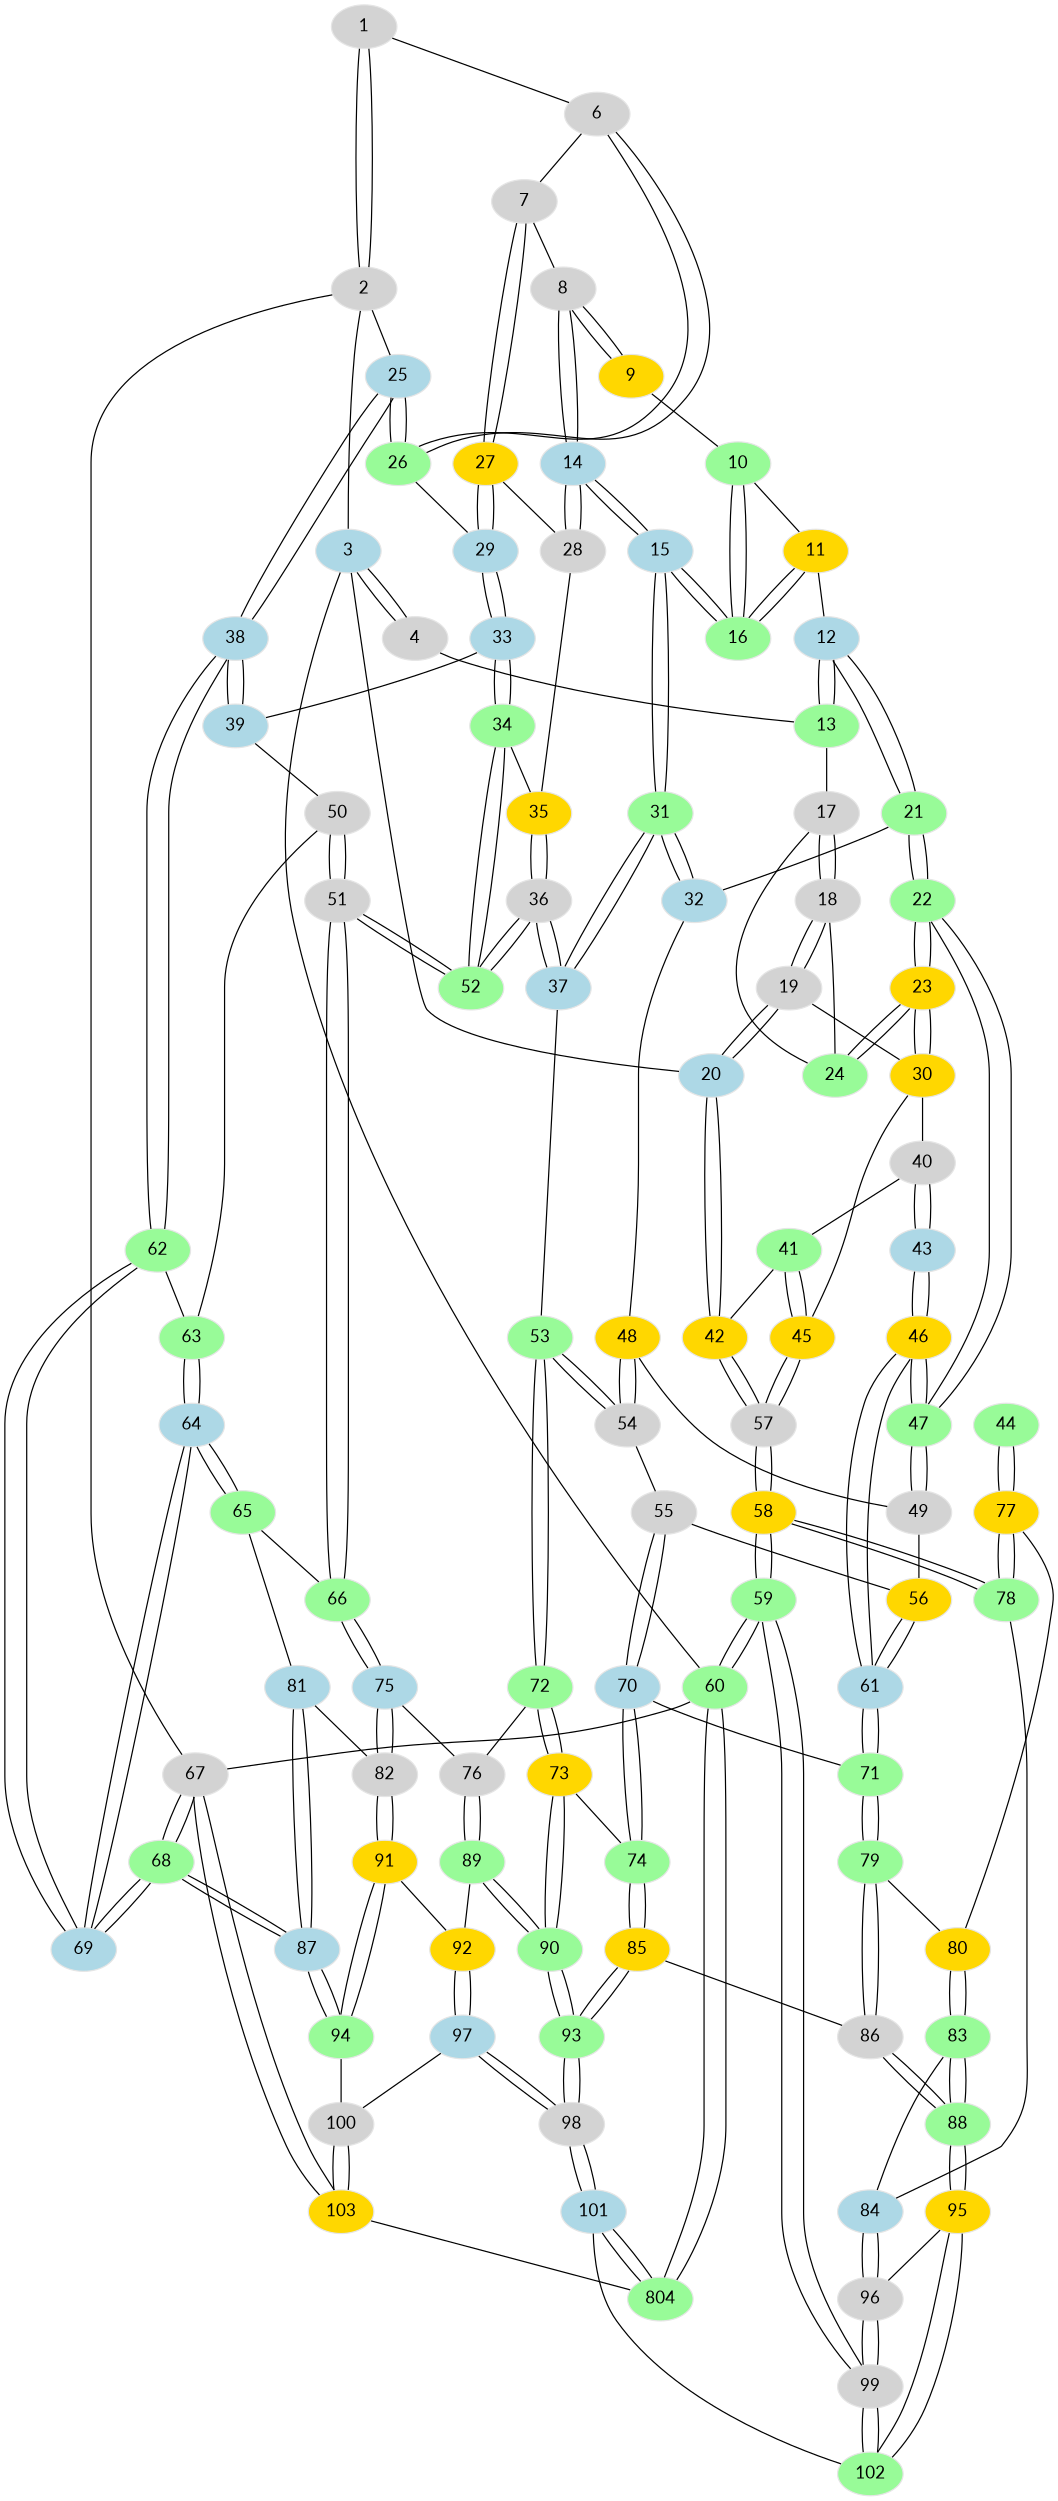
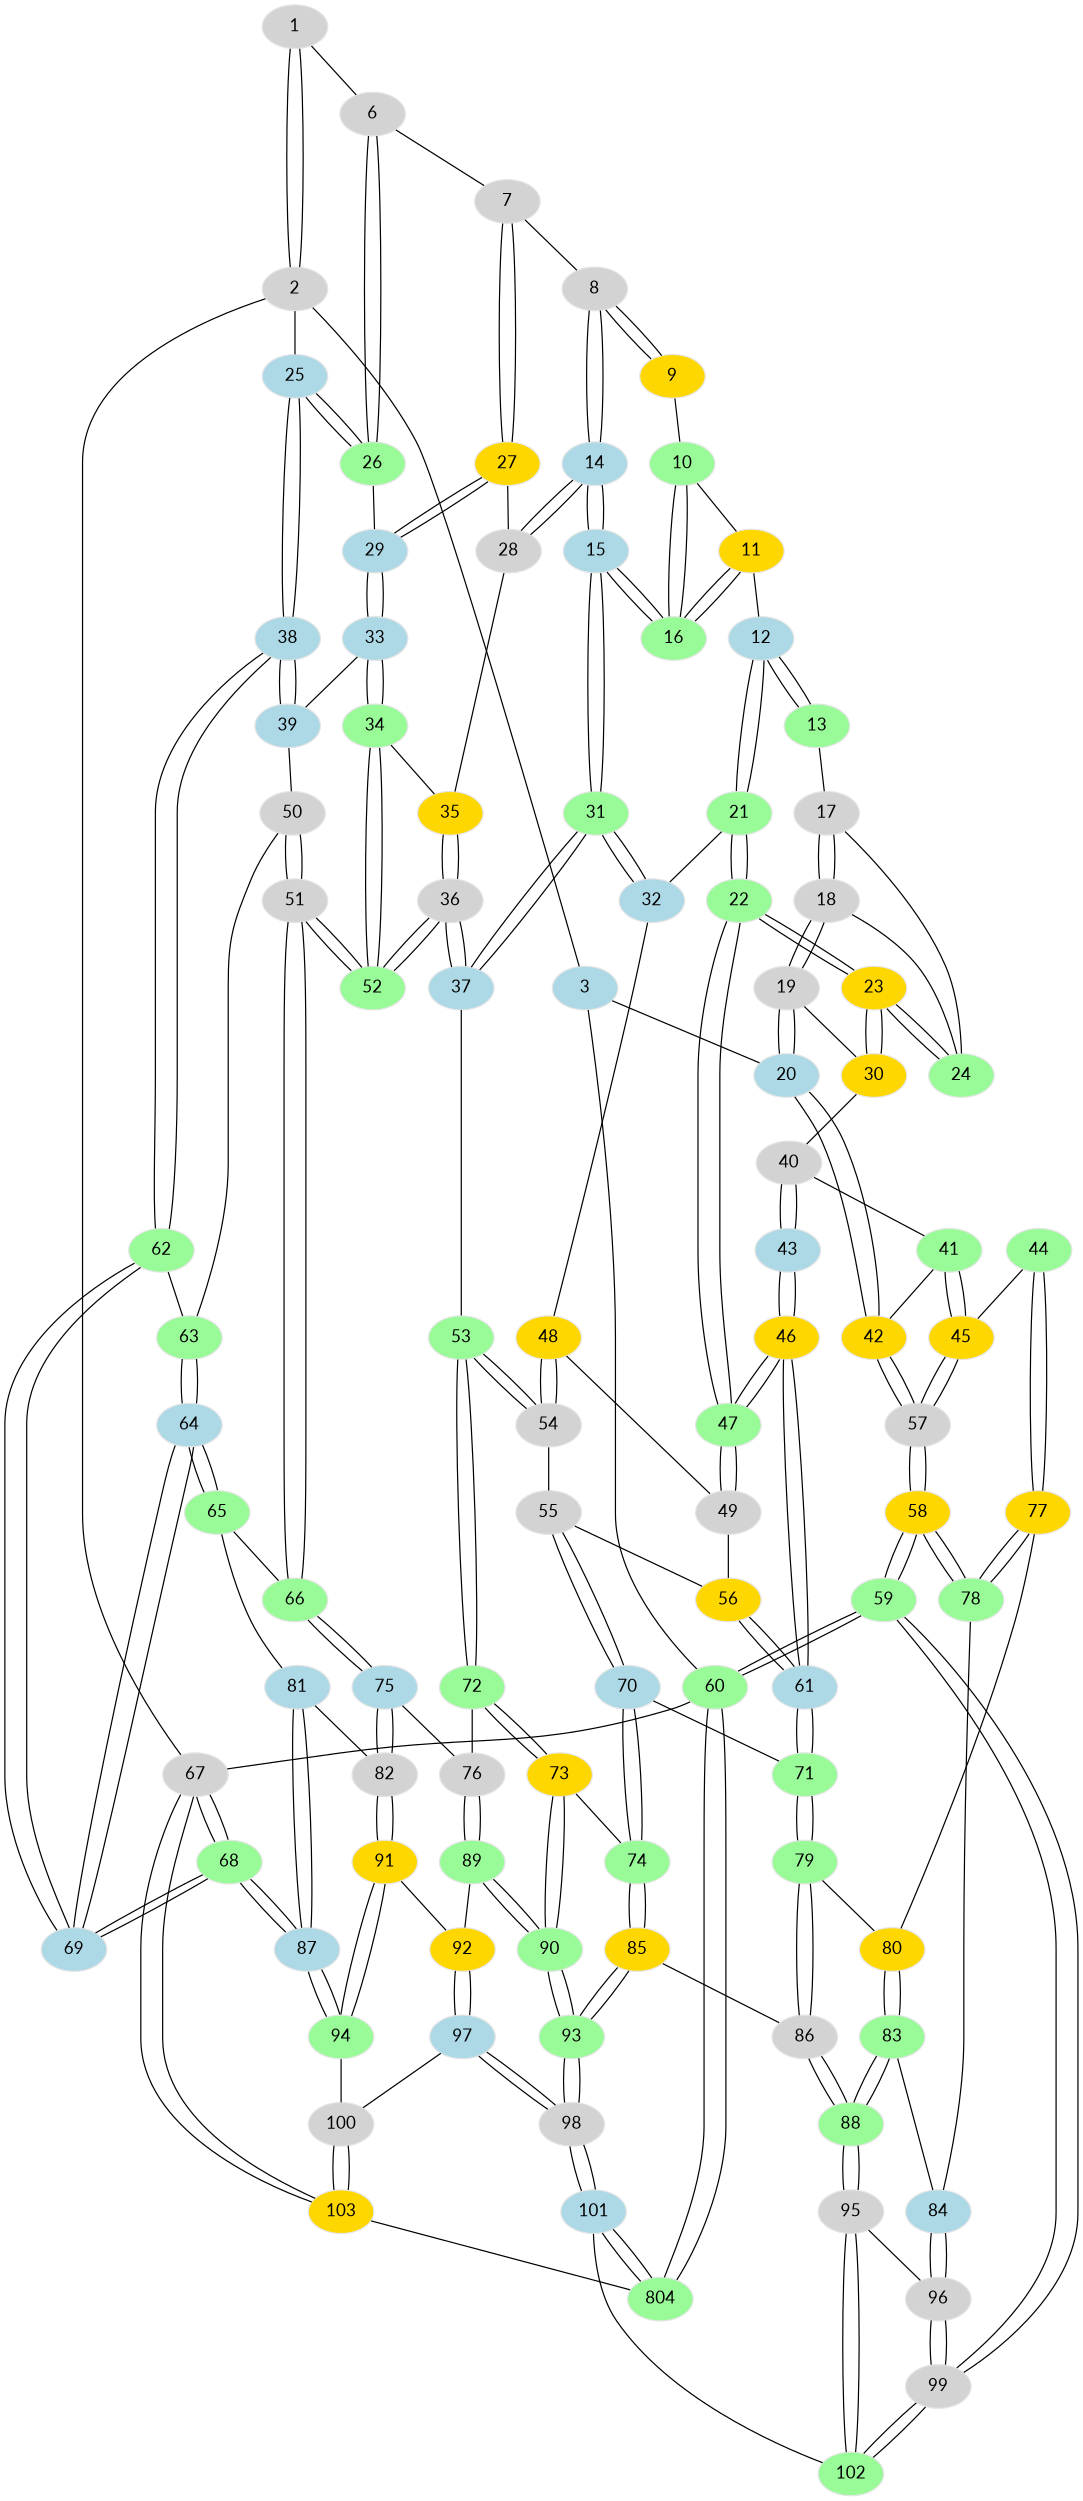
(415, 639) -> none
(858, 1192) -> (1000, 1294)
(958, 2212) -> (851, 2212)
